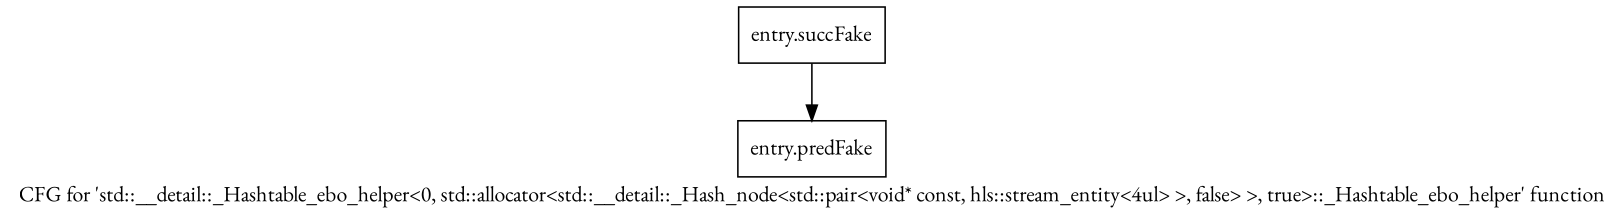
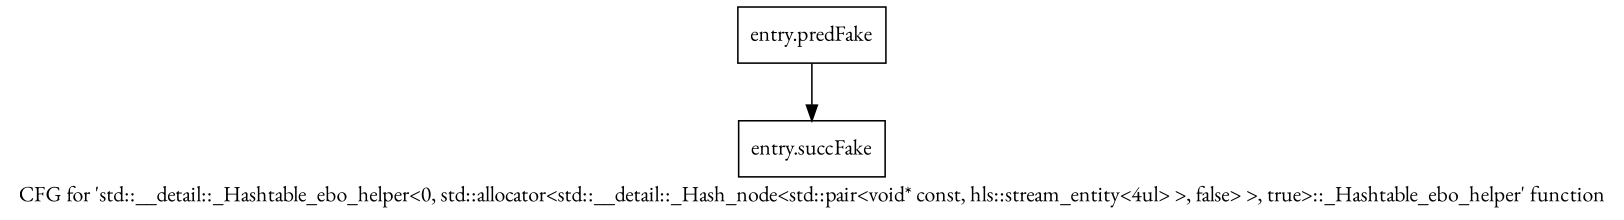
(812, 84) -> (812, 84)
